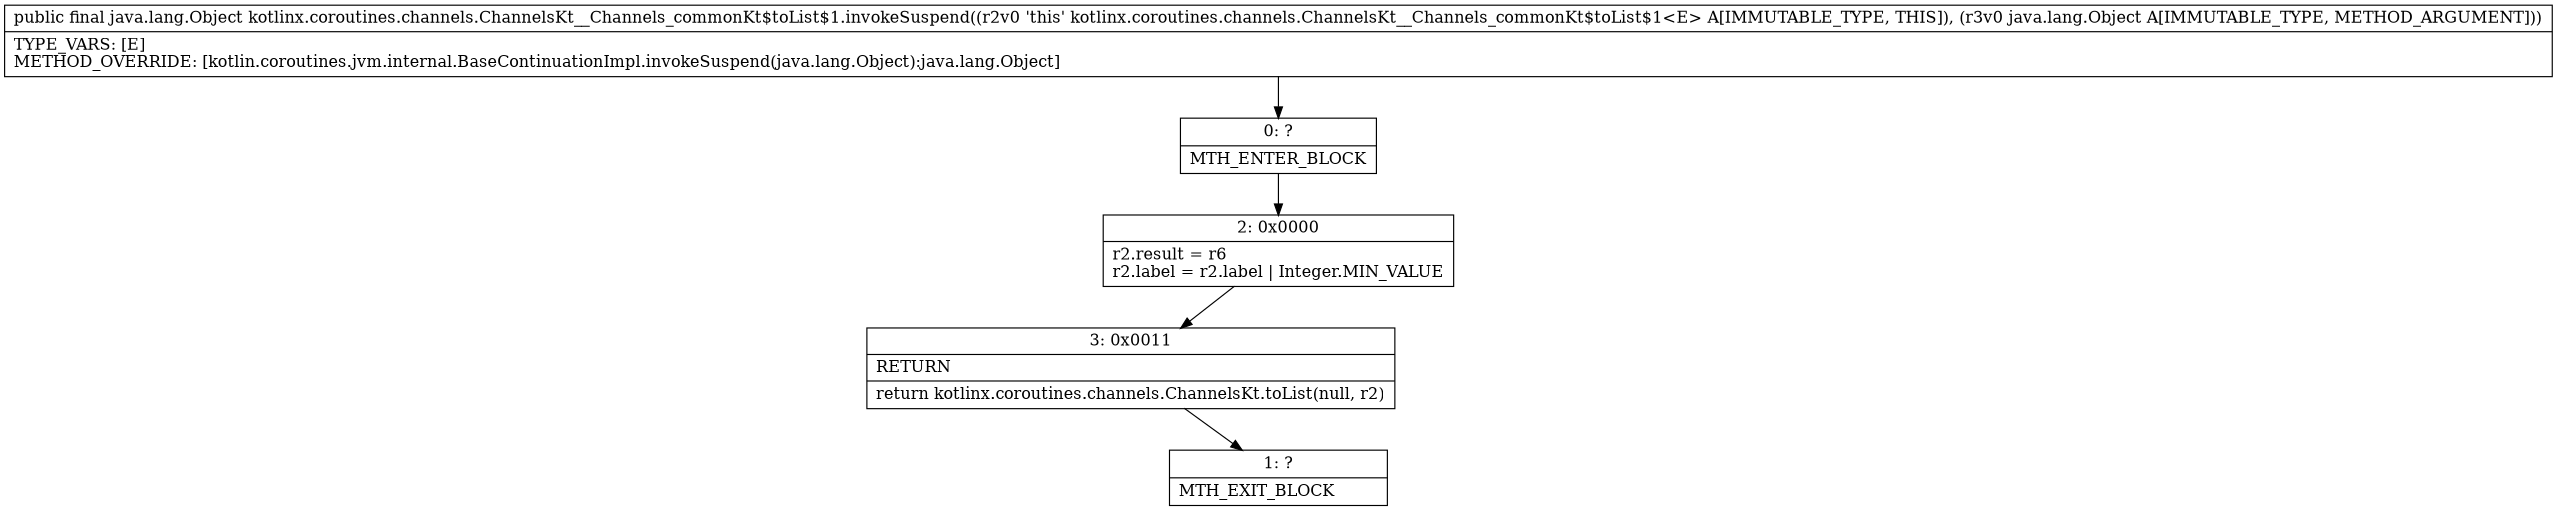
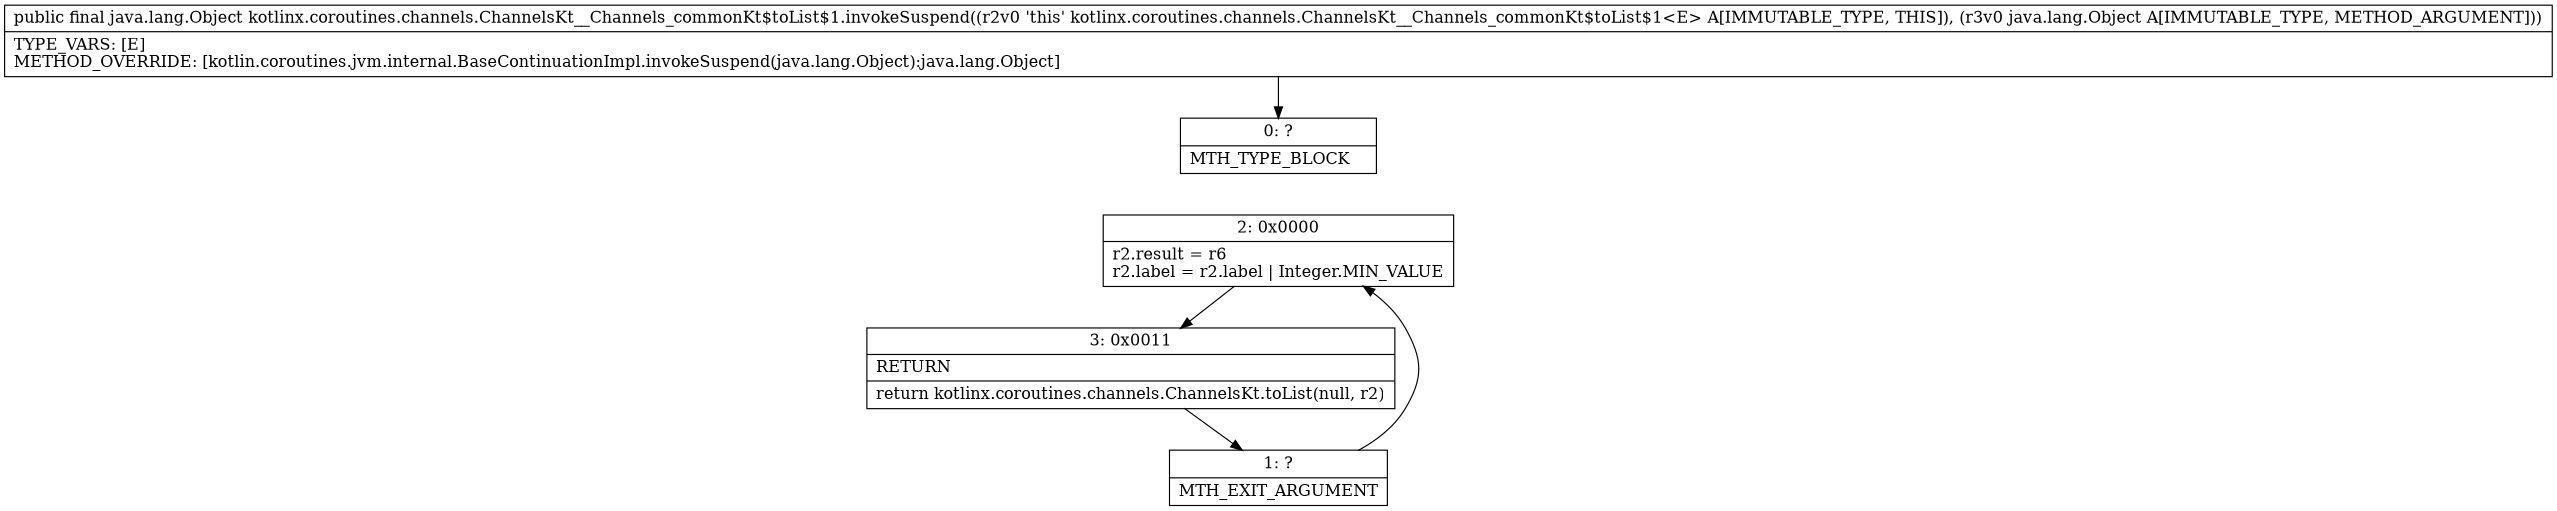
(1278, 159) -> (1270, 159)
(1278, 189) -> (1418, 376)
(1257, 491) -> (1278, 491)
